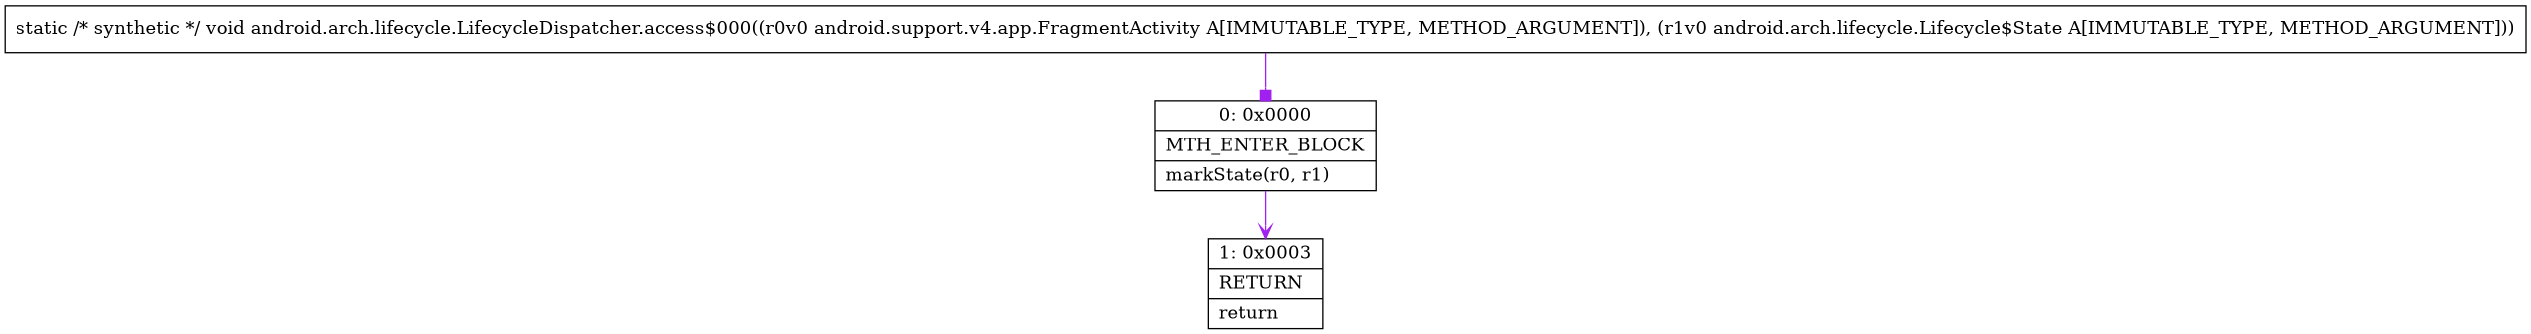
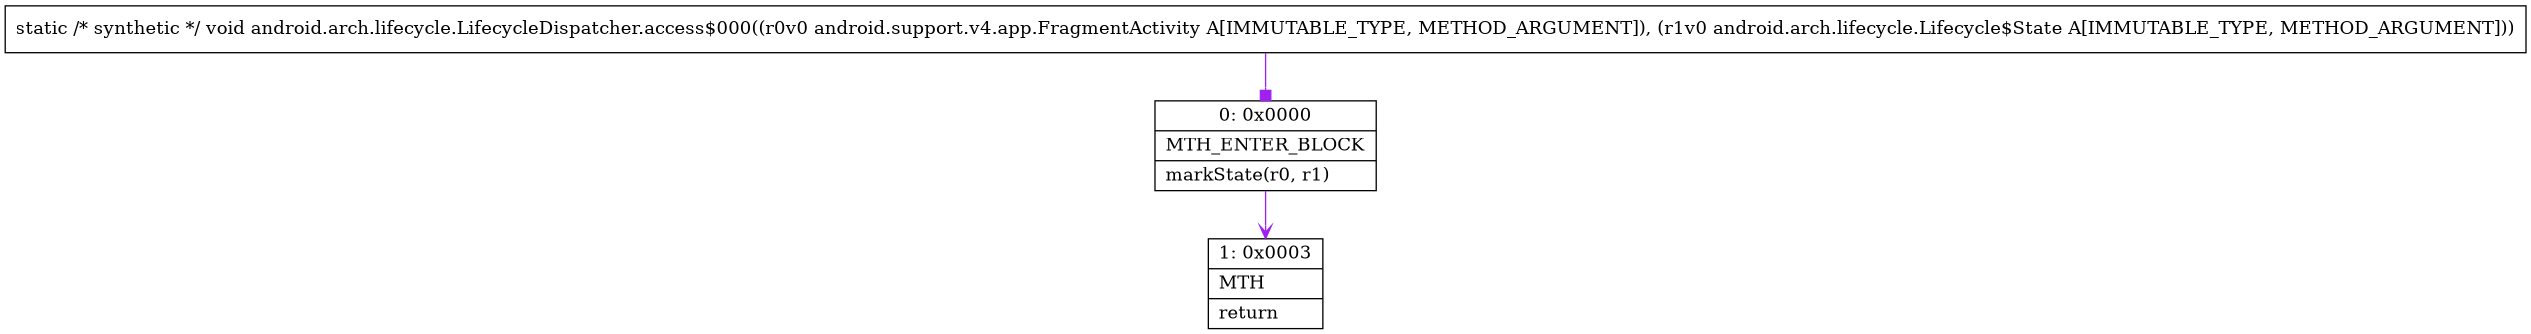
(1261, 283) -> (1242, 283)
